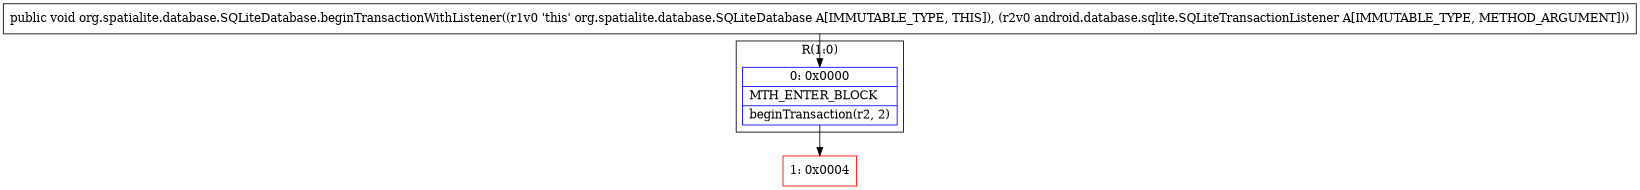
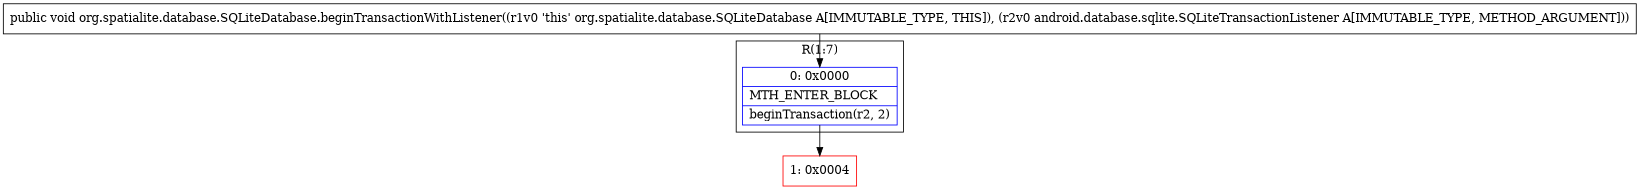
(820, 51) -> (820, 51)
